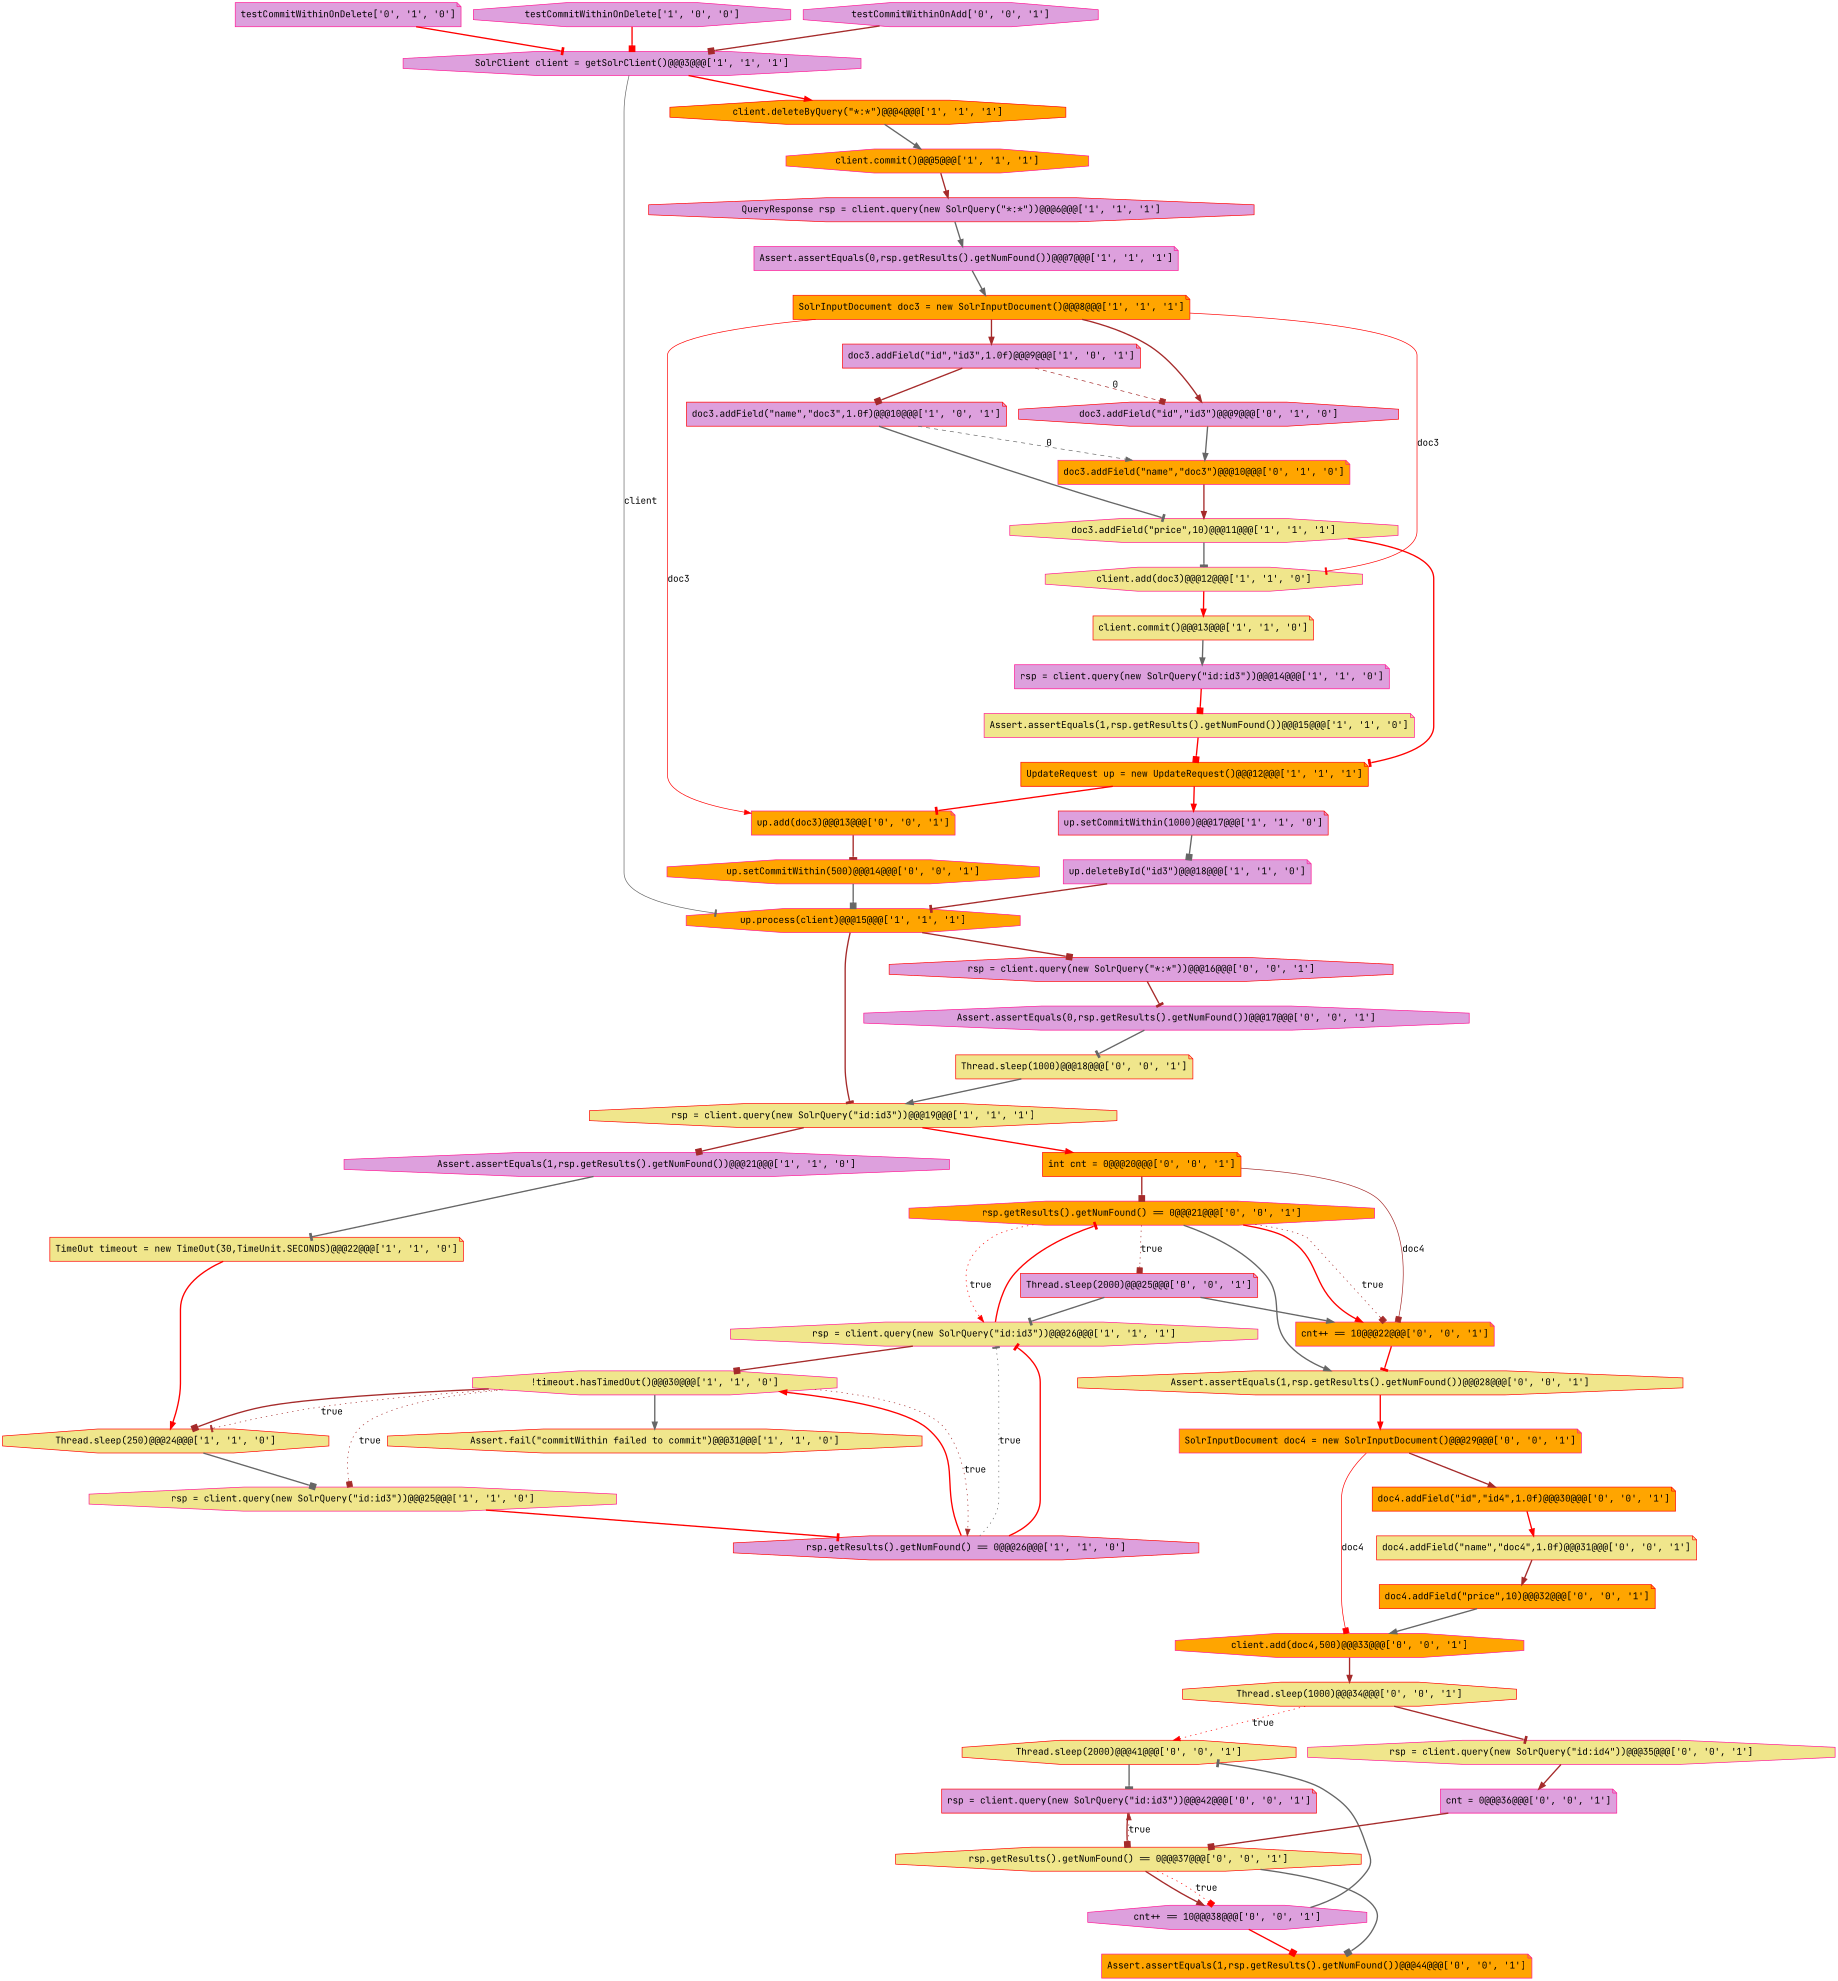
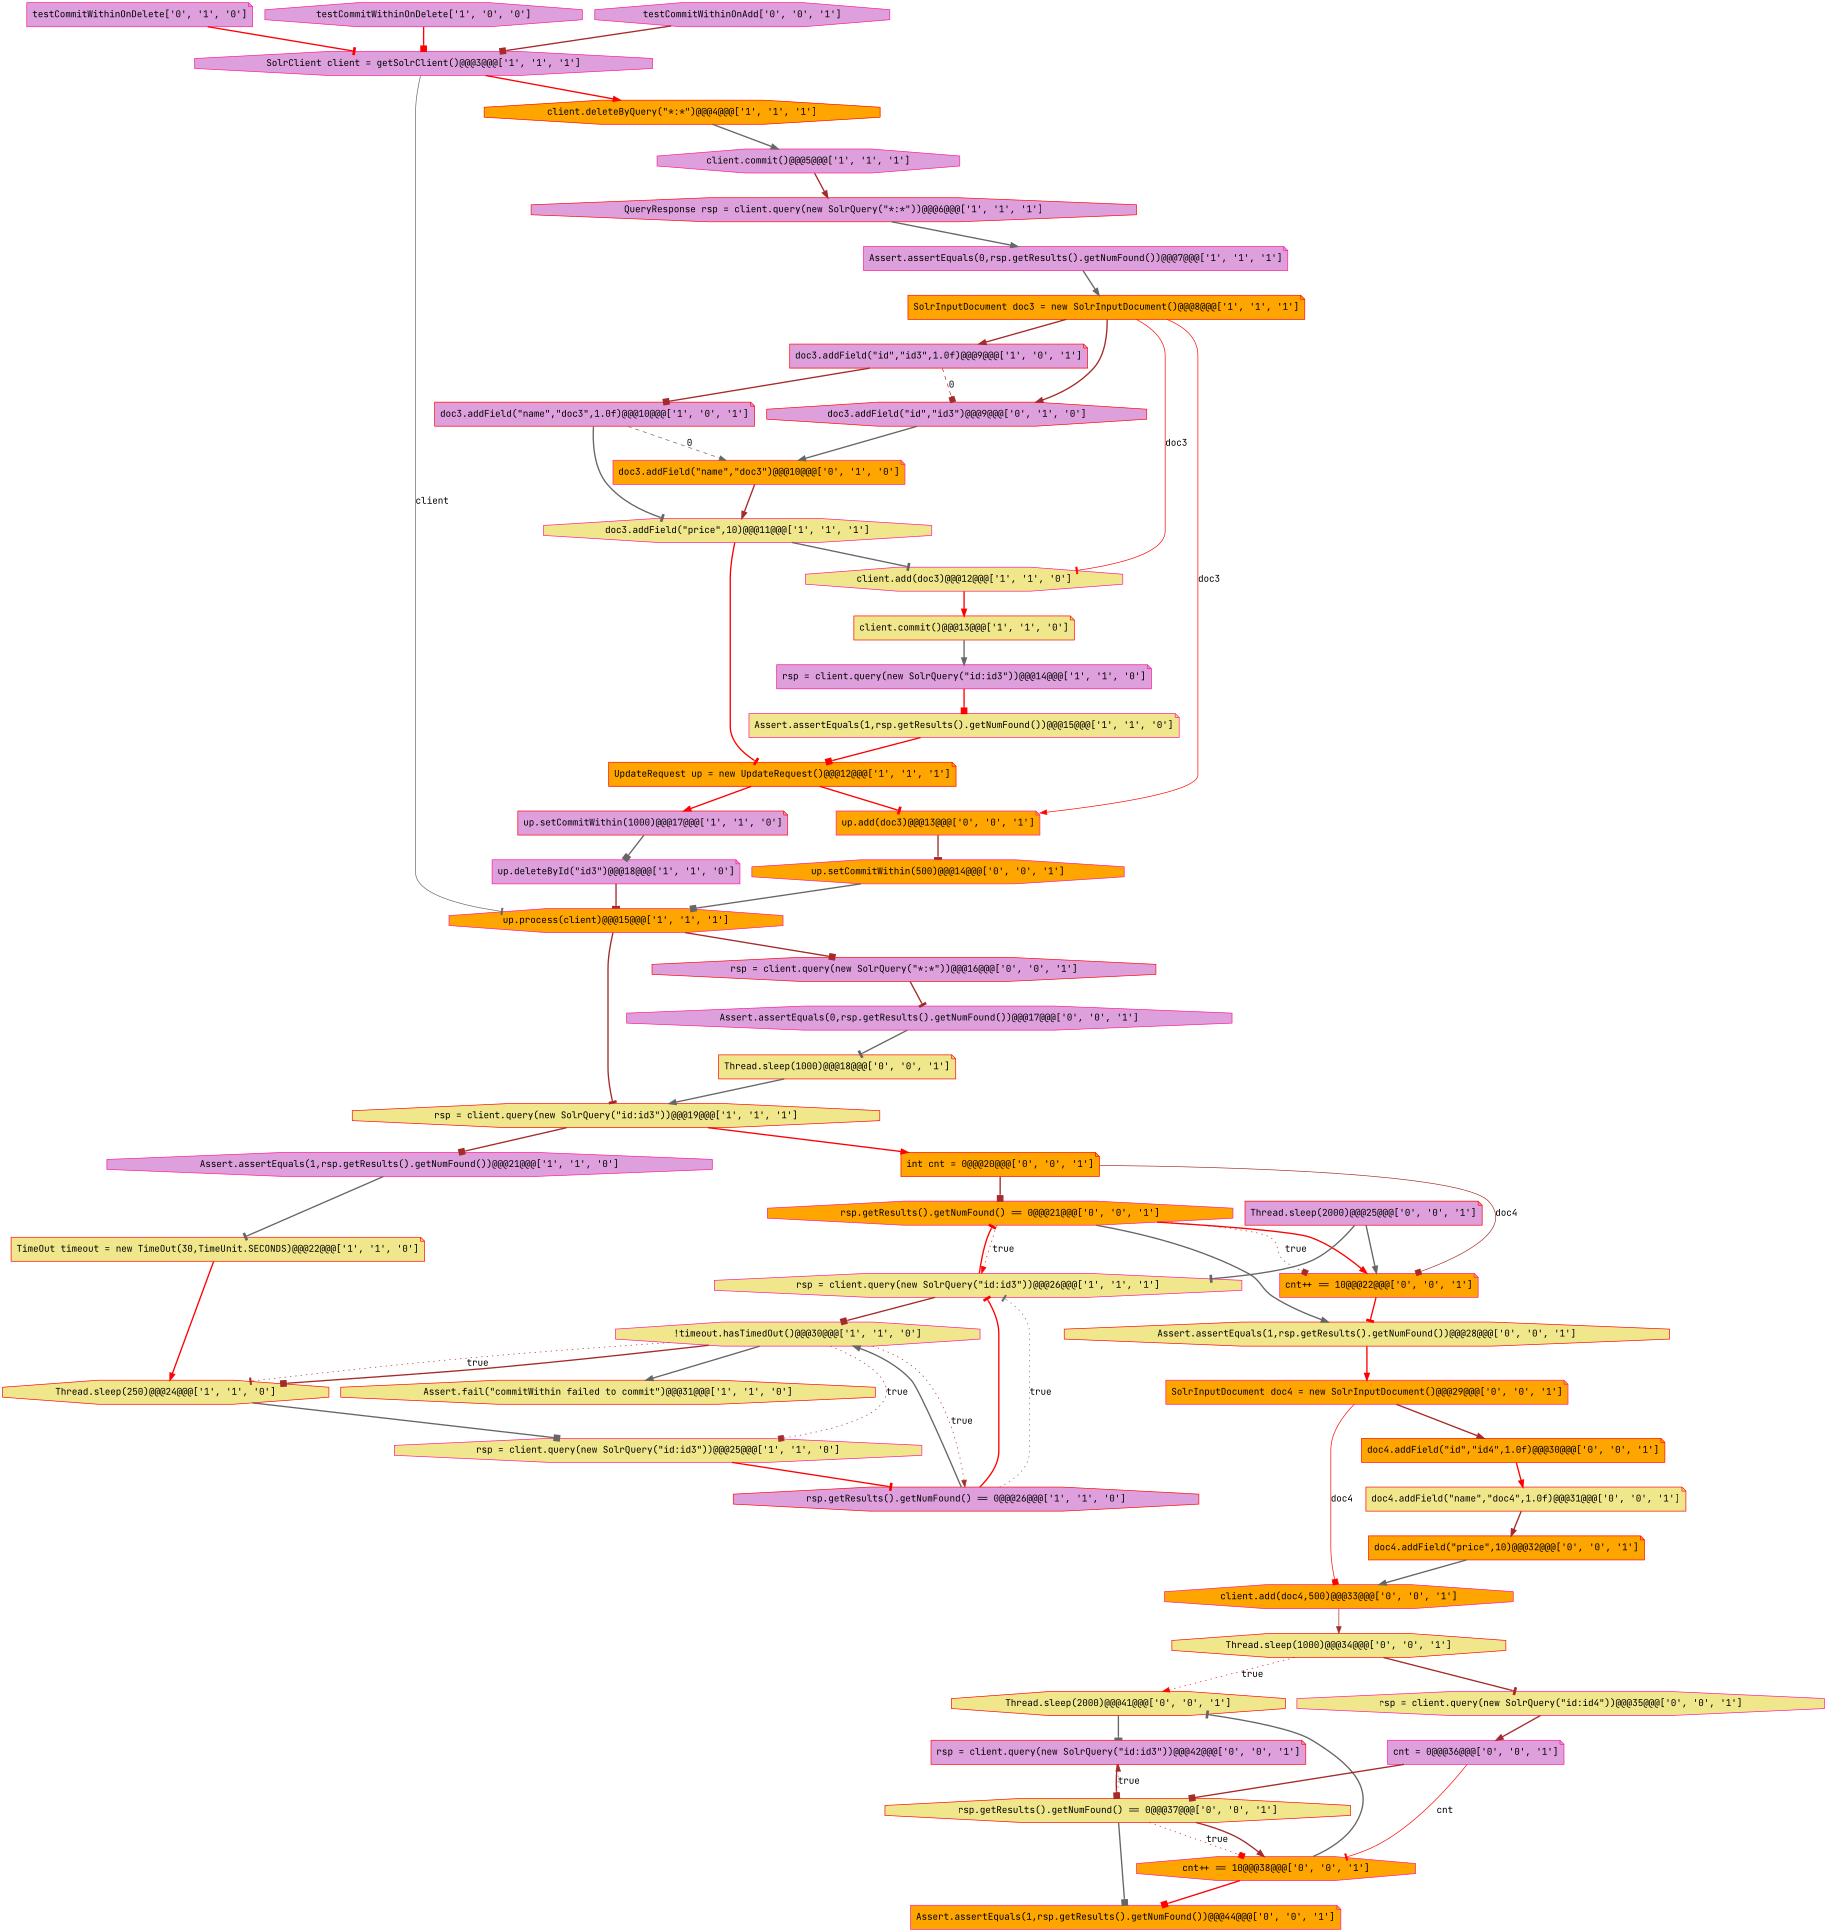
(937, 161) -> (808, 161)
(1141, 1246) -> none
(914, 1420) -> (925, 1405)
(1350, 1667) -> (1339, 1618)
none -> (1414, 1819)
(1227, 1917) -> (1276, 1869)
